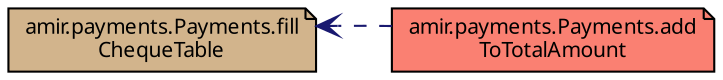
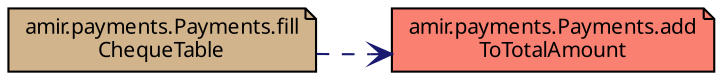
(365, 26) -> (344, 54)
